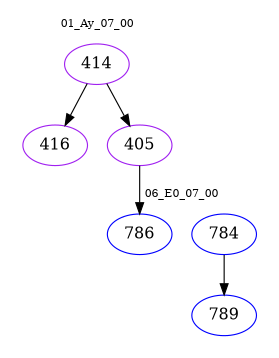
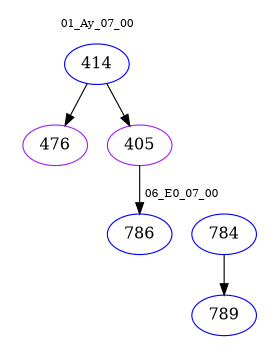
(97, 64) -> (97, 64)
(55, 145) -> (55, 145)
